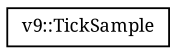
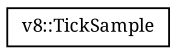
(88, 27) -> (88, 27)
